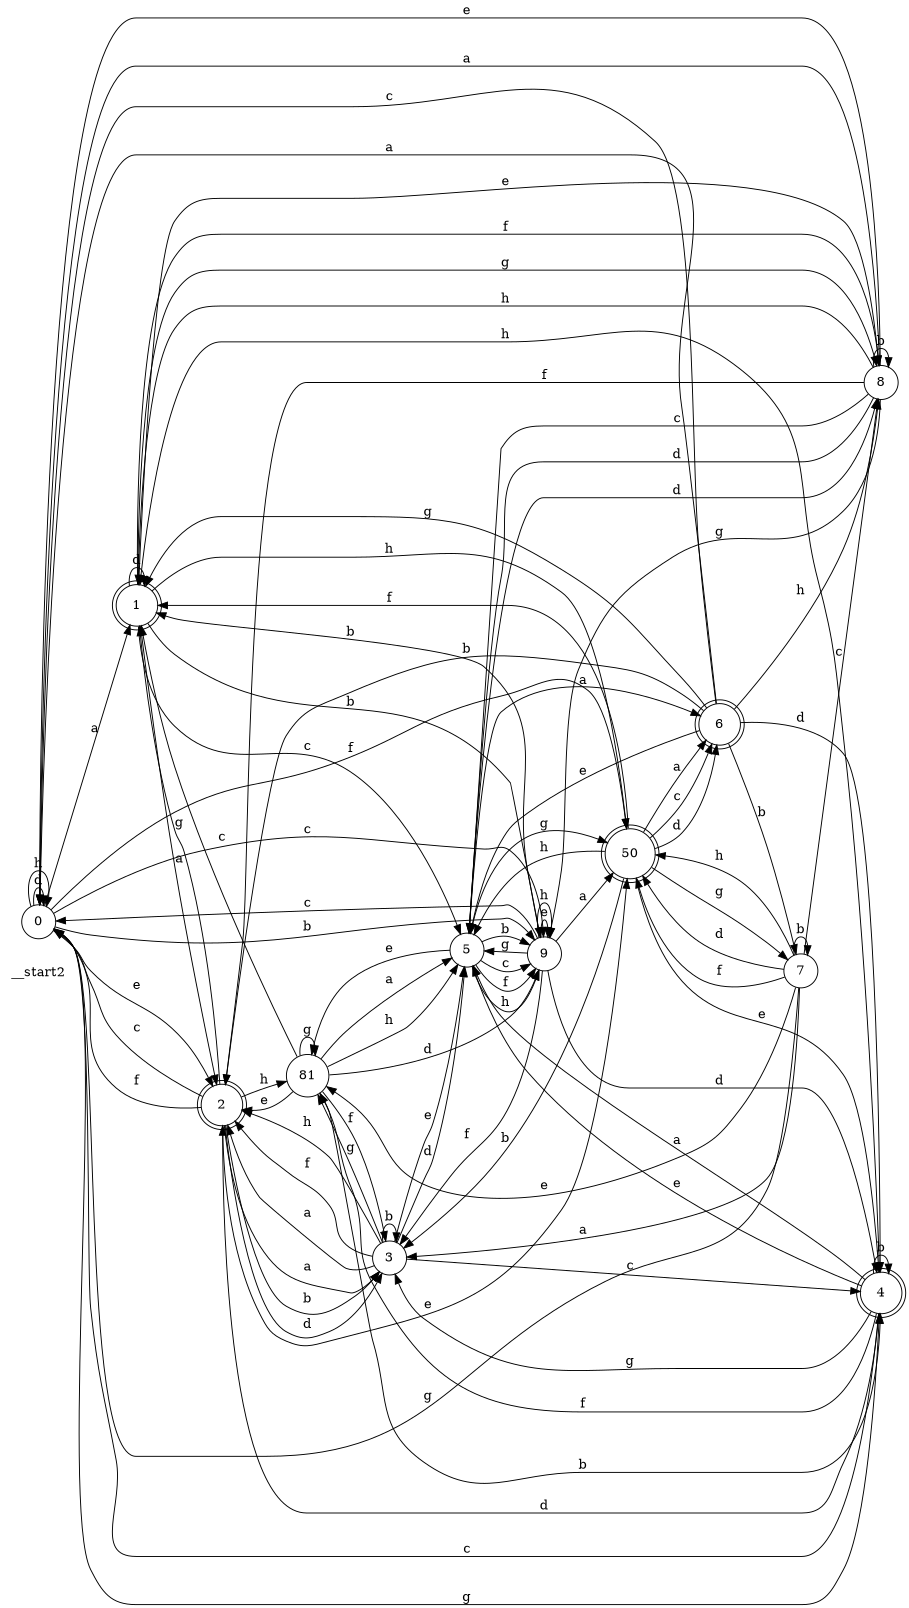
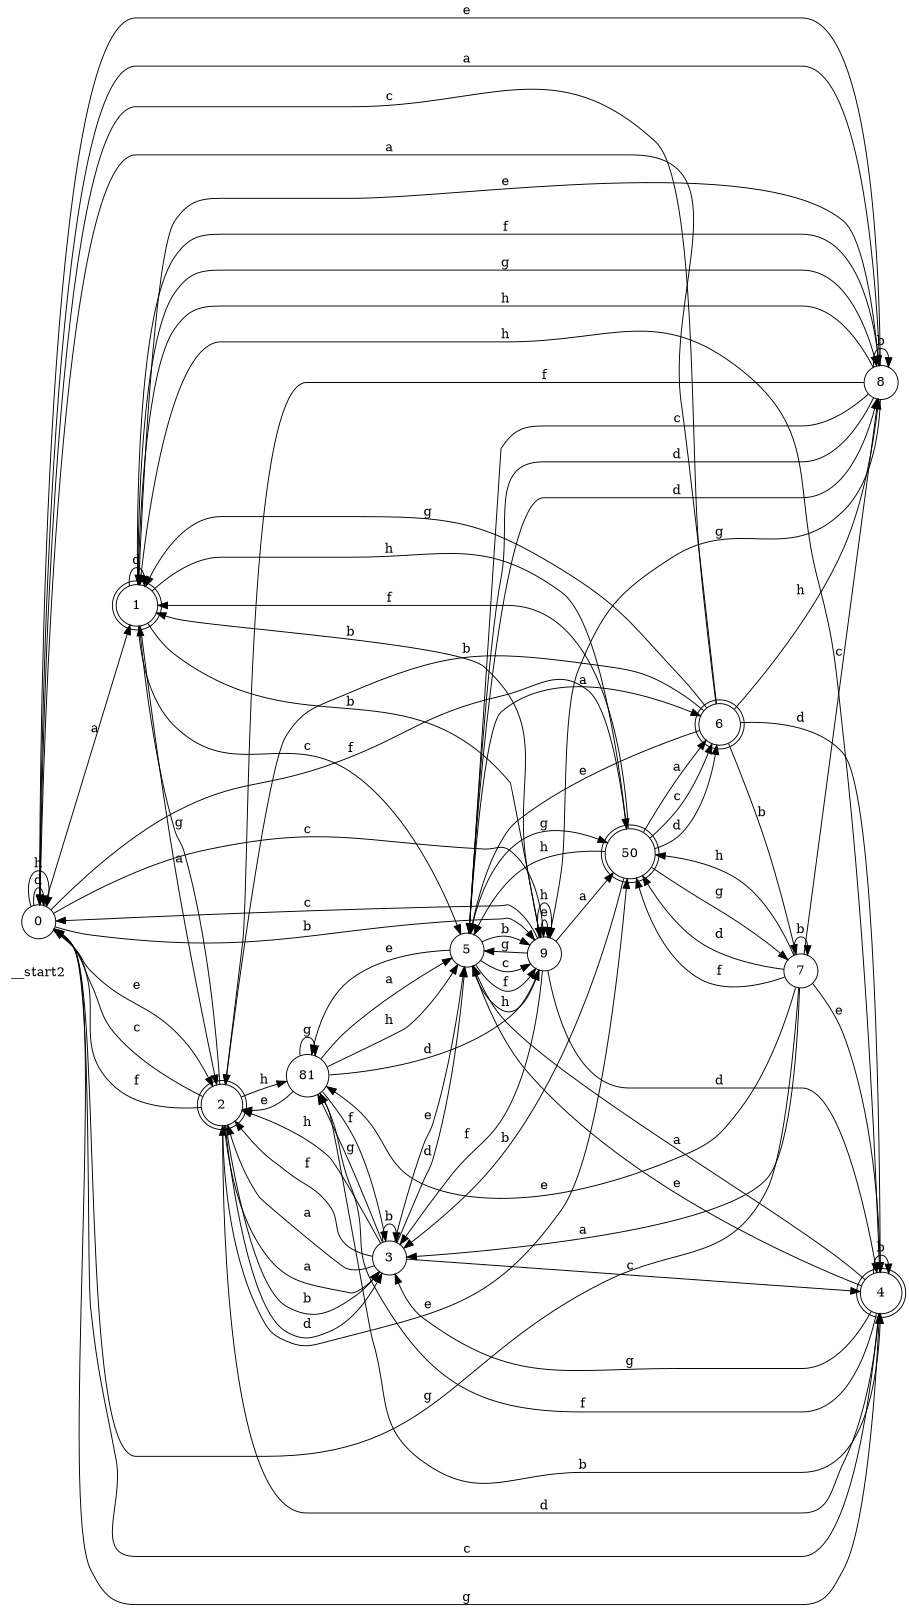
(209, 862) -> none
(813, 1045) -> (866, 1118)
